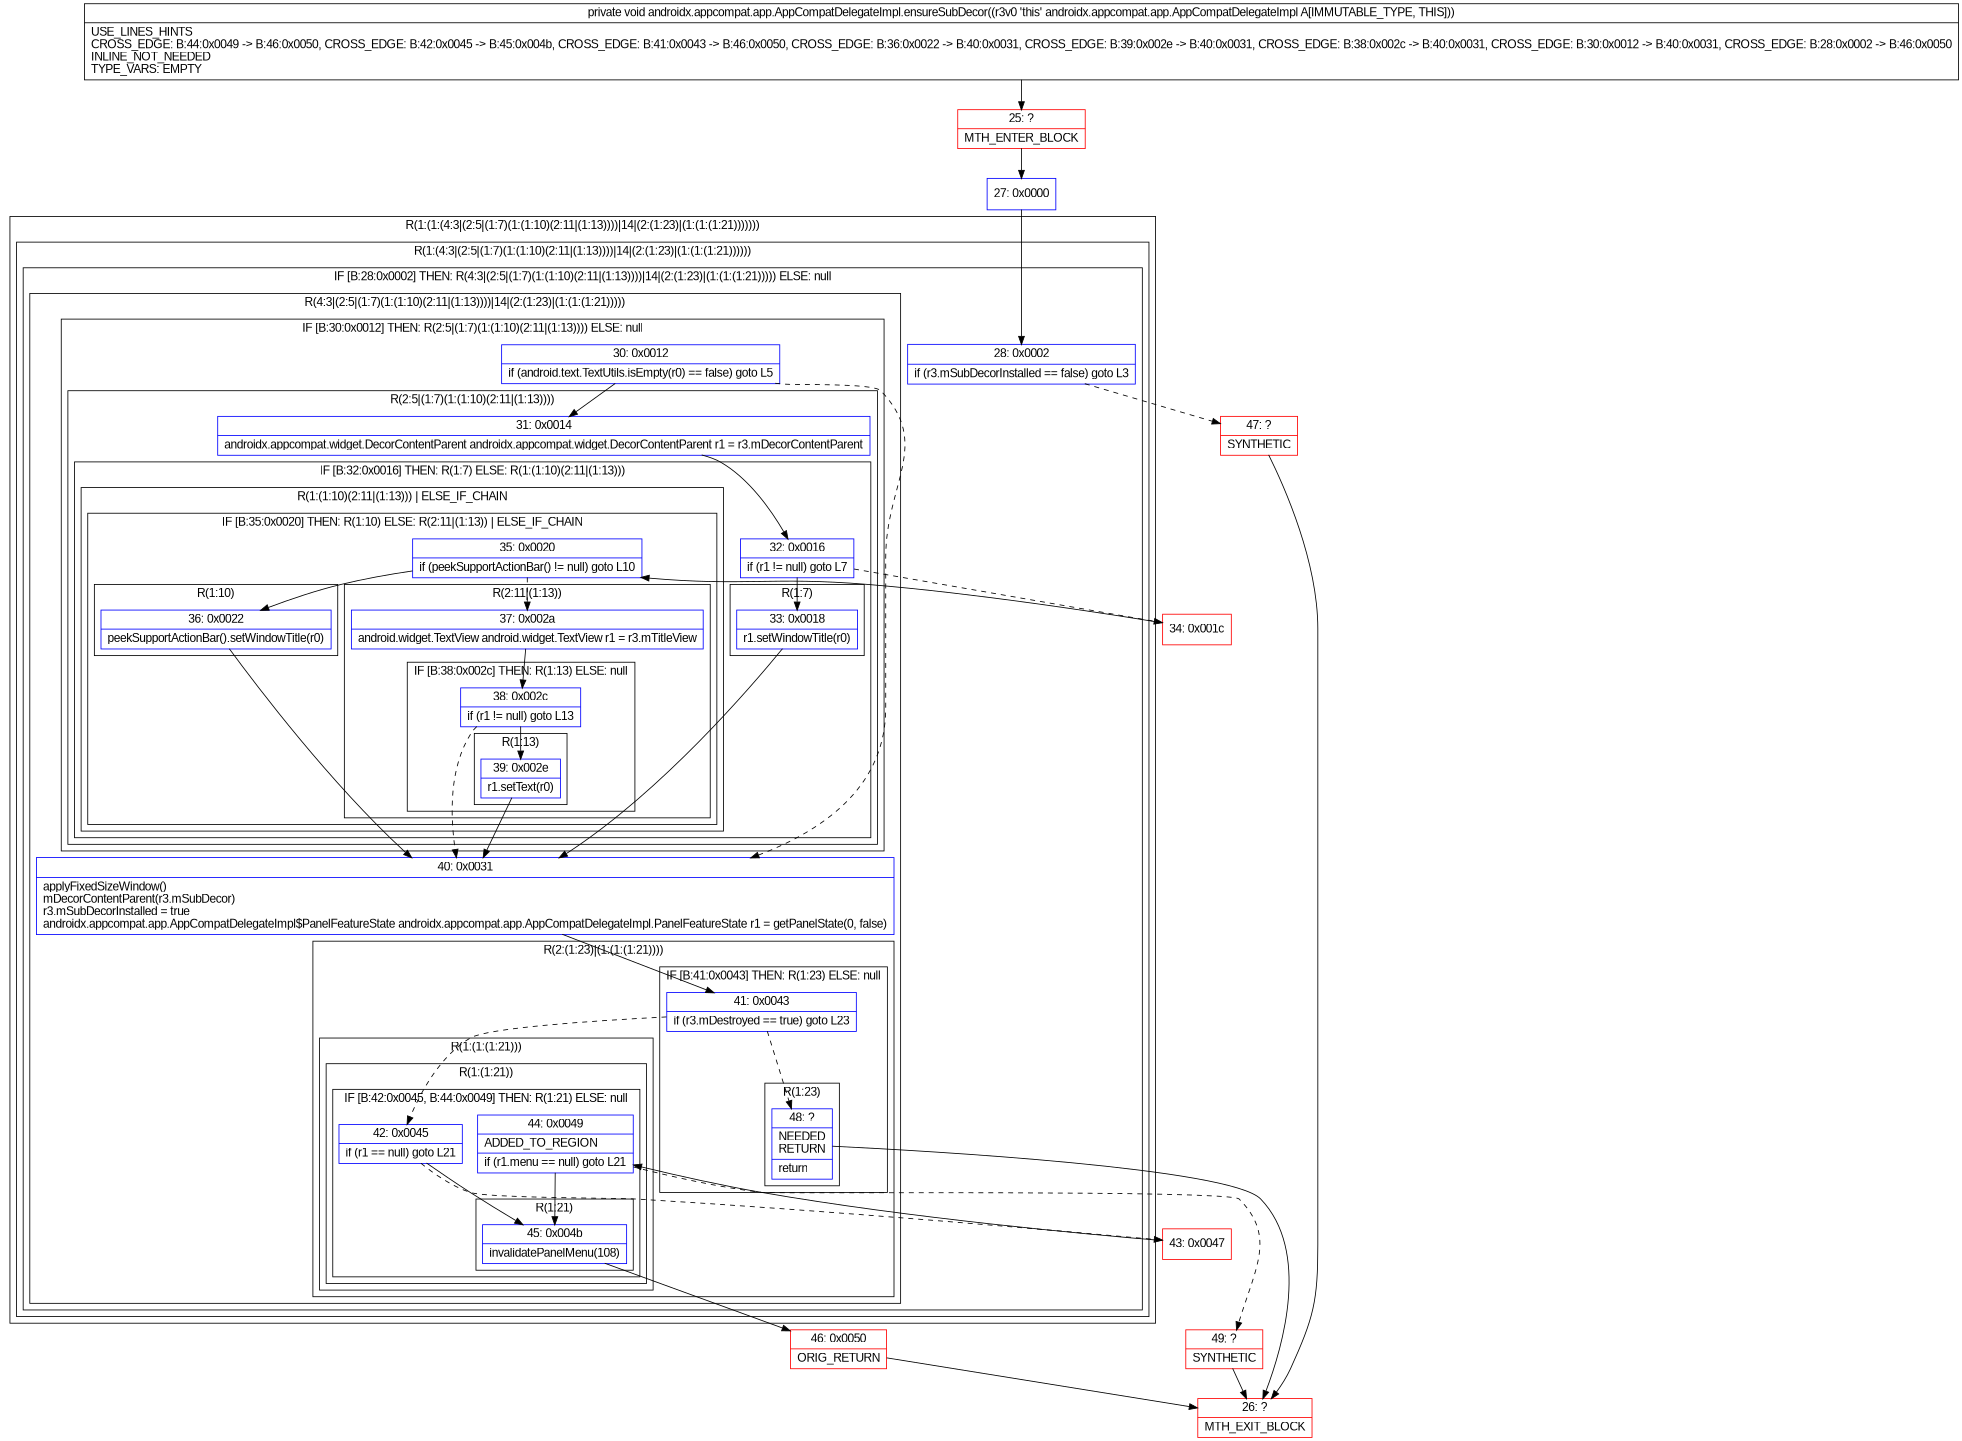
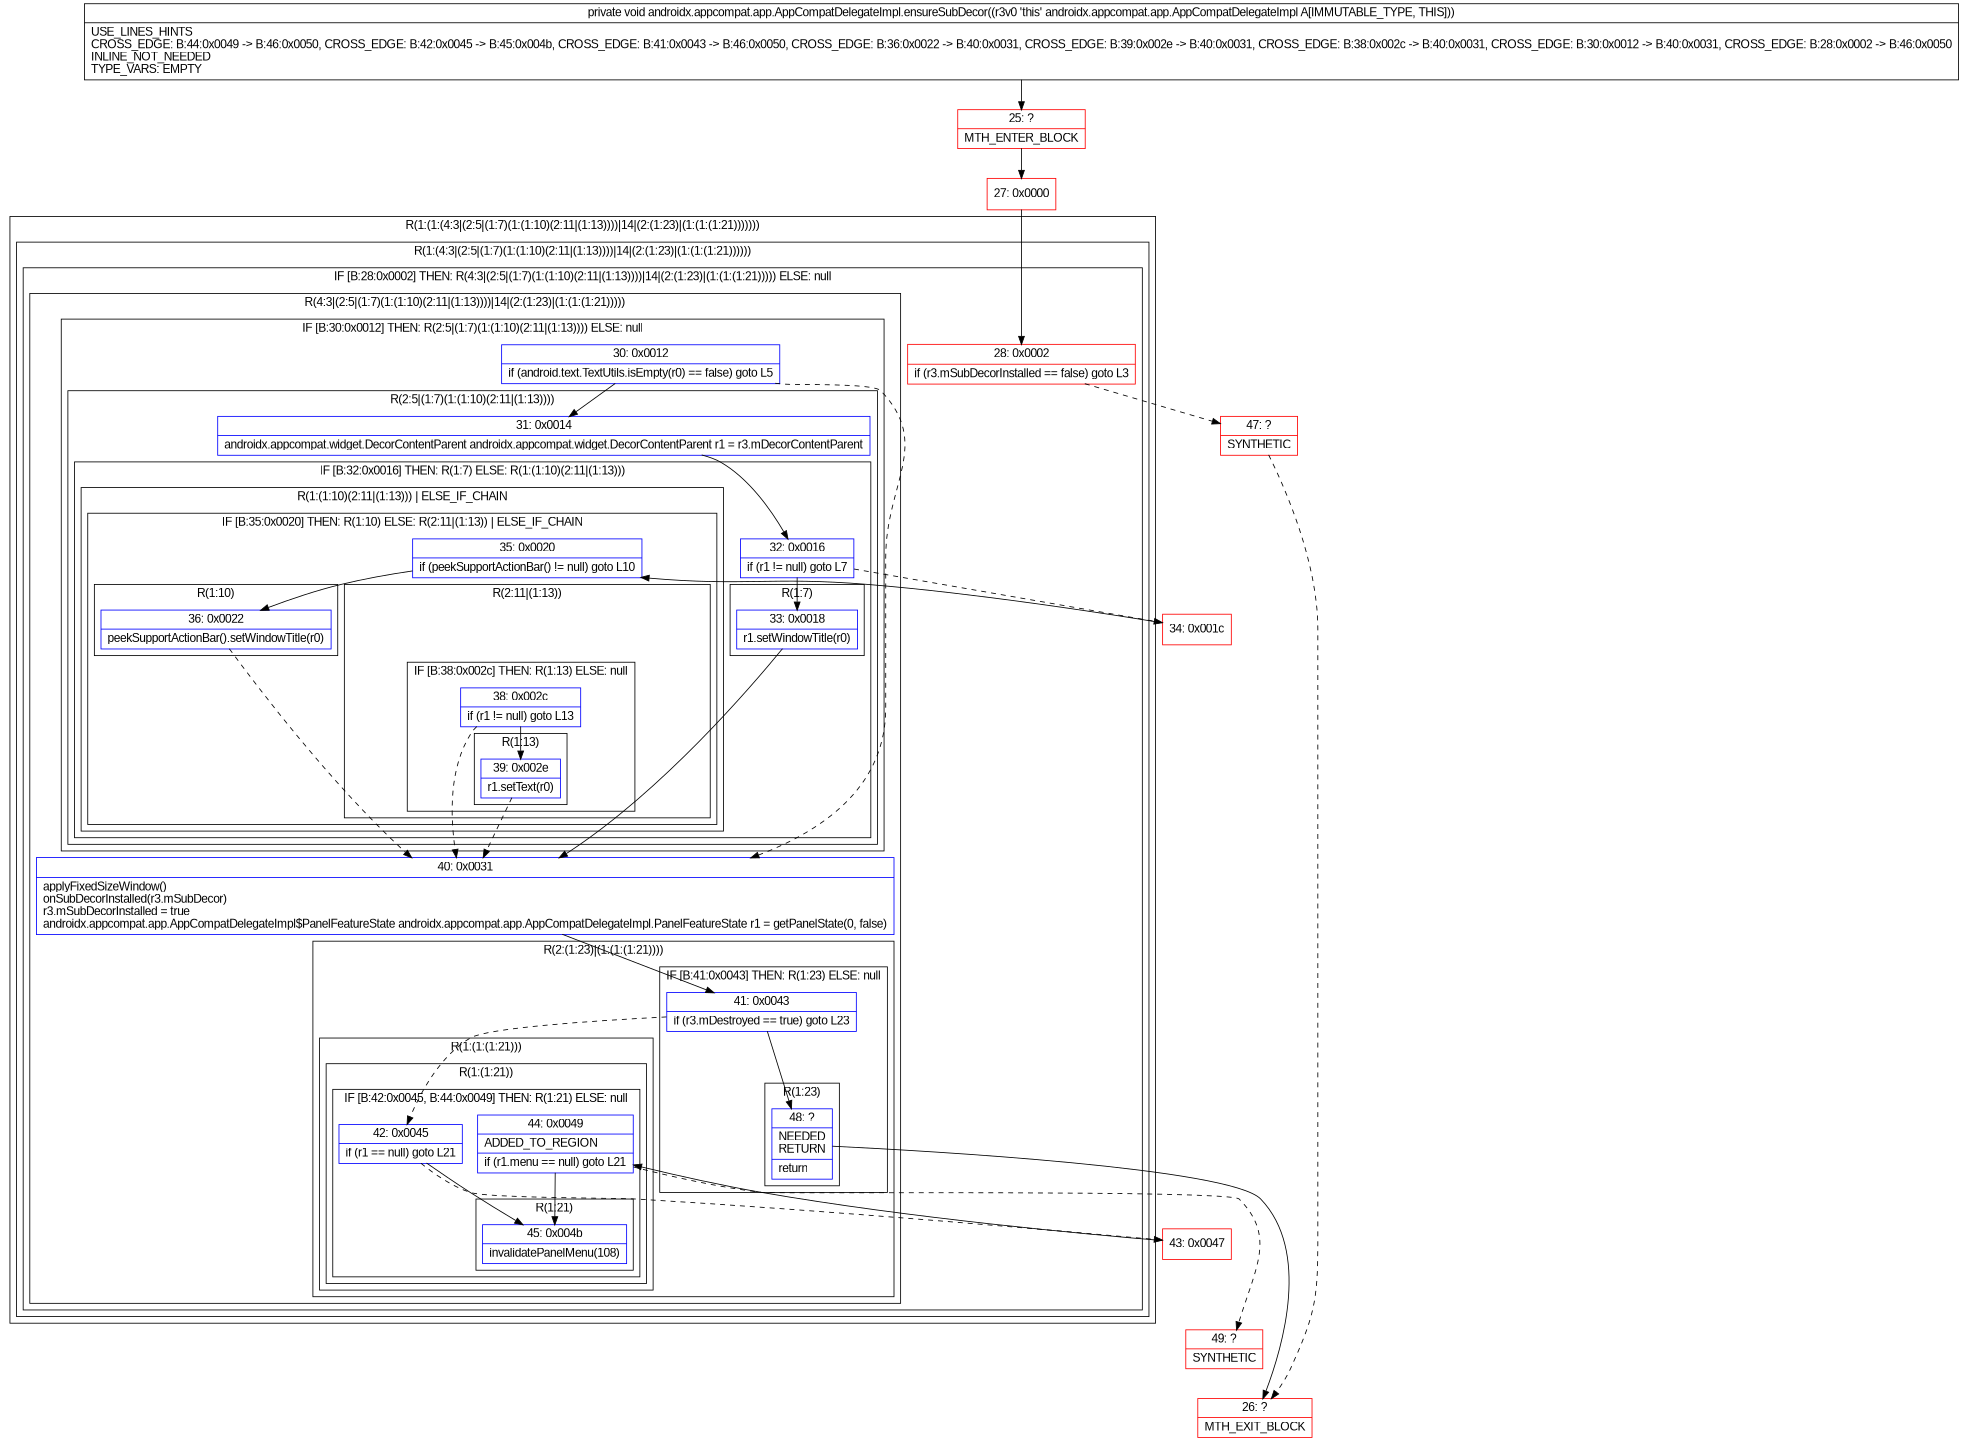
(1021, 194) -> (1021, 194)
(1021, 364) -> (1021, 364)
(527, 630) -> none
(313, 754) -> (313, 754)
(499, 824) -> (499, 824)
(139, 899) -> (135, 899)
(1318, 924) -> (1318, 924)
(778, 1066) -> (778, 1066)
(839, 1349) -> none
(1238, 1380) -> none
